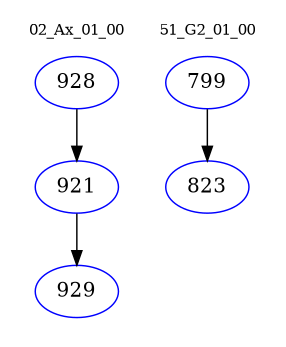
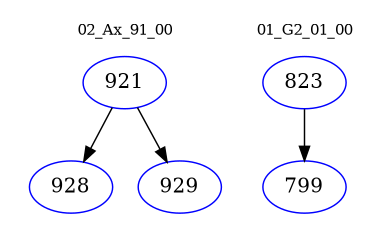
(77, 31) -> (125, 31)
(208, 31) -> (305, 31)
(77, 128) -> (101, 128)
(207, 128) -> (305, 128)
